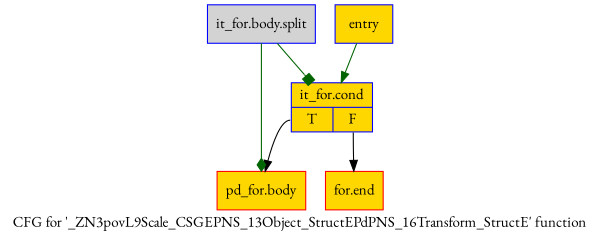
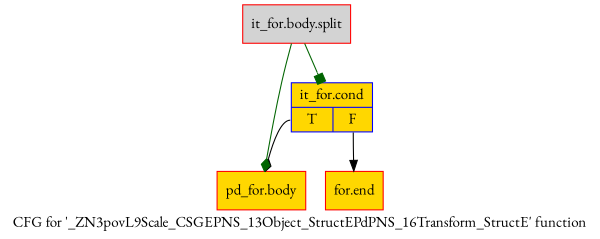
(261, 24) -> (297, 24)
(364, 24) -> none
(275, 138) -> (278, 132)
